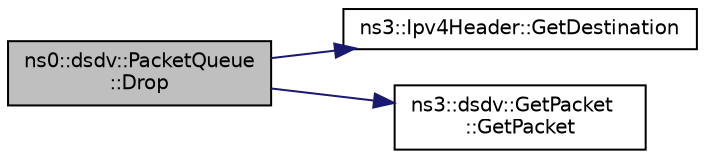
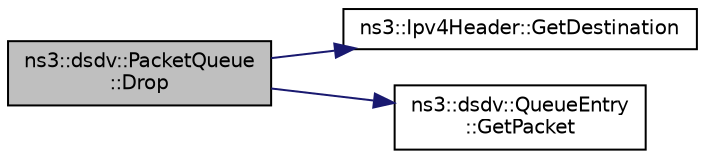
(140, 73) -> (140, 73)
(520, 117) -> (520, 117)
